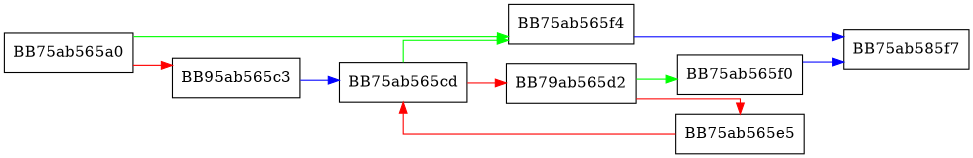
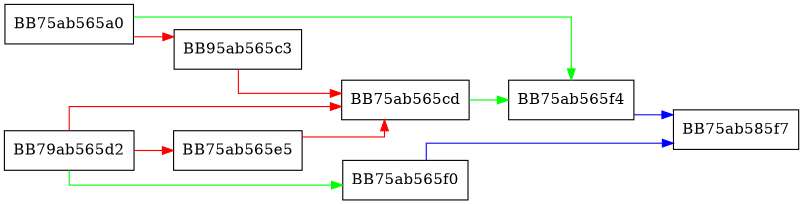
(314, 80) -> (272, 93)
(481, 83) -> (188, 107)
